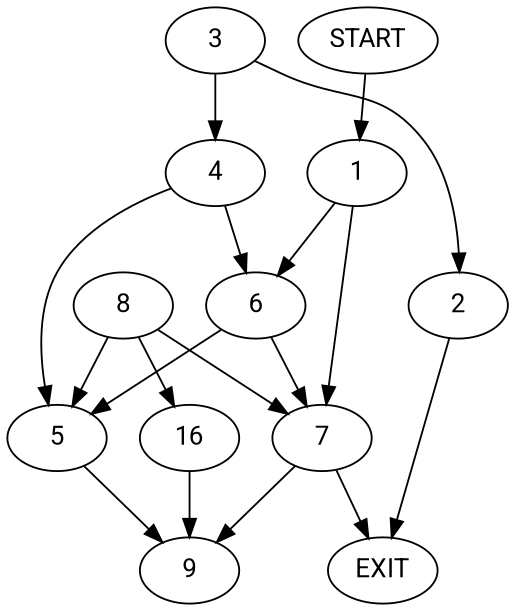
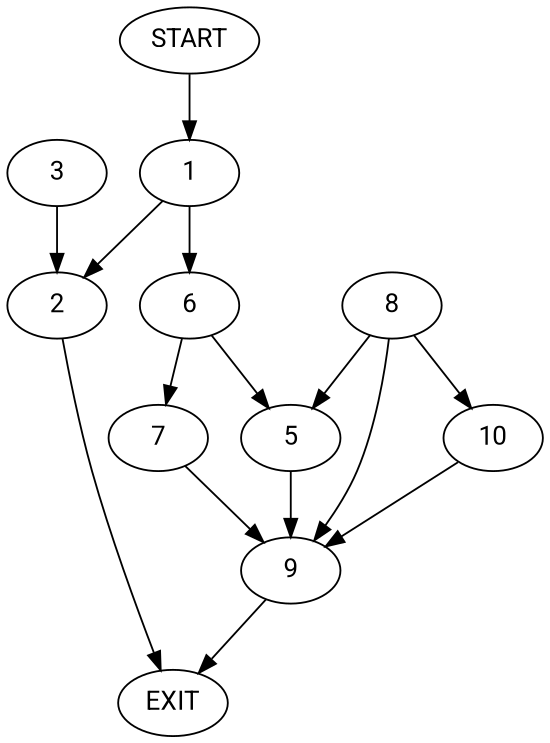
(215, 173) -> none
(341, 296) -> (130, 233)
(215, 367) -> (369, 436)
(190, 438) -> (493, 438)
(348, 496) -> (239, 629)
